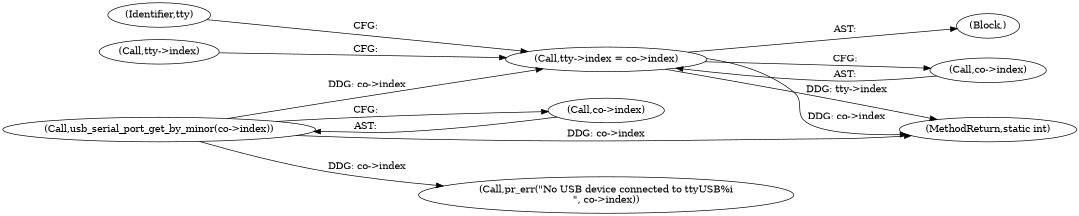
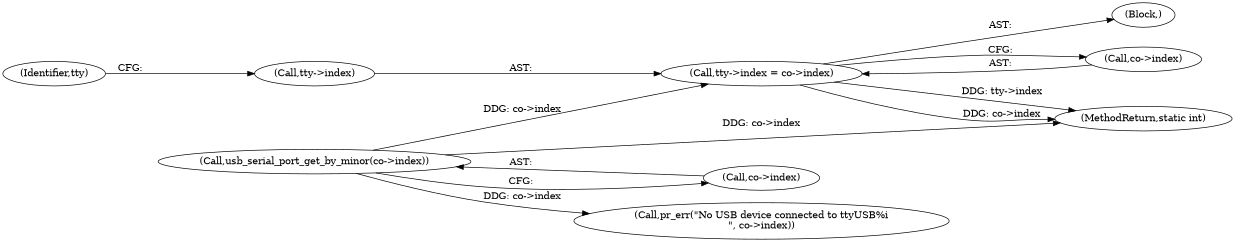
(364, 35) -> (177, 74)
(367, 49) -> (522, 69)
